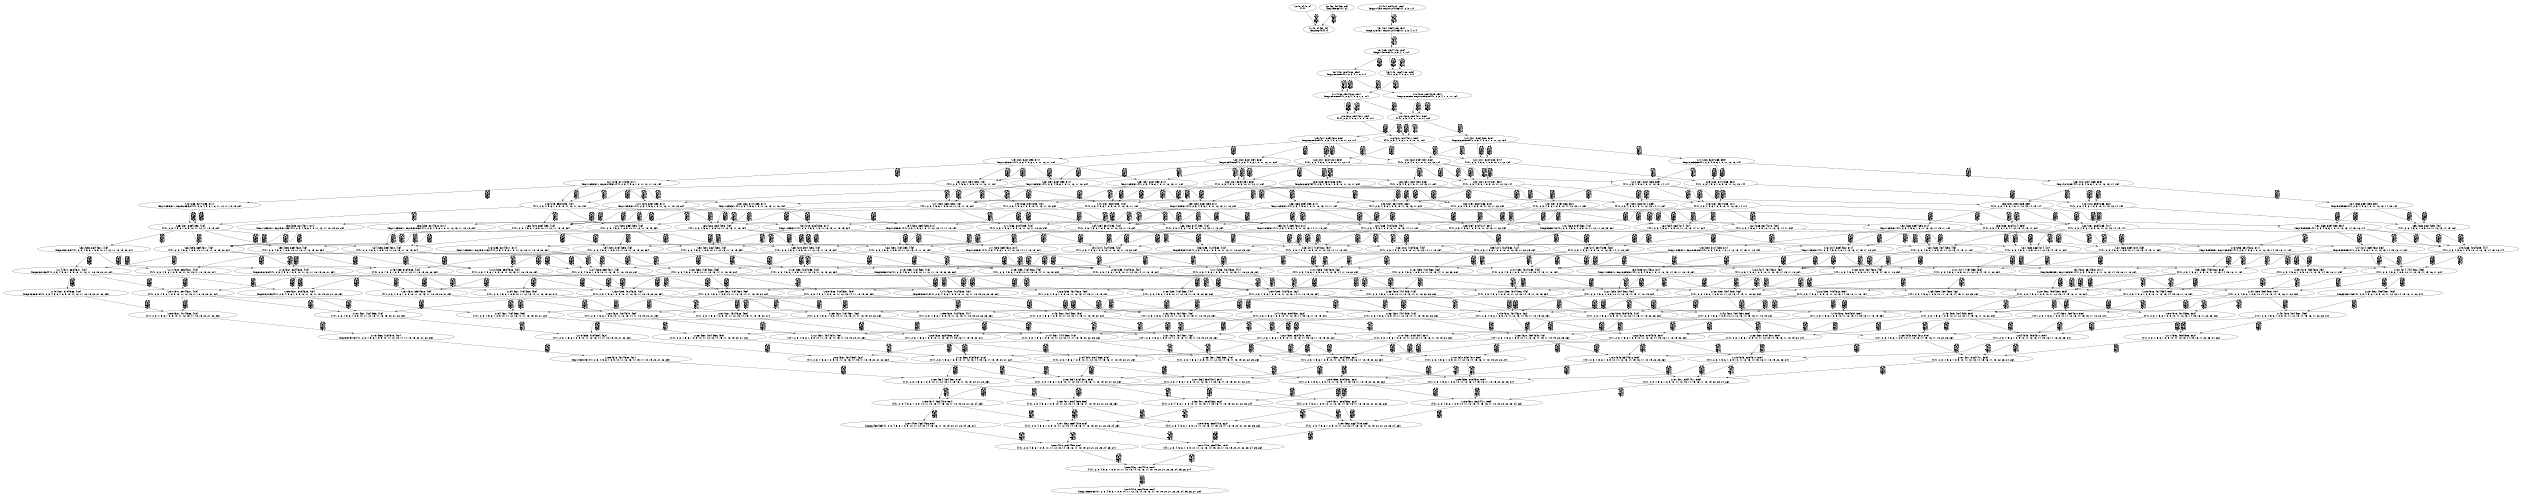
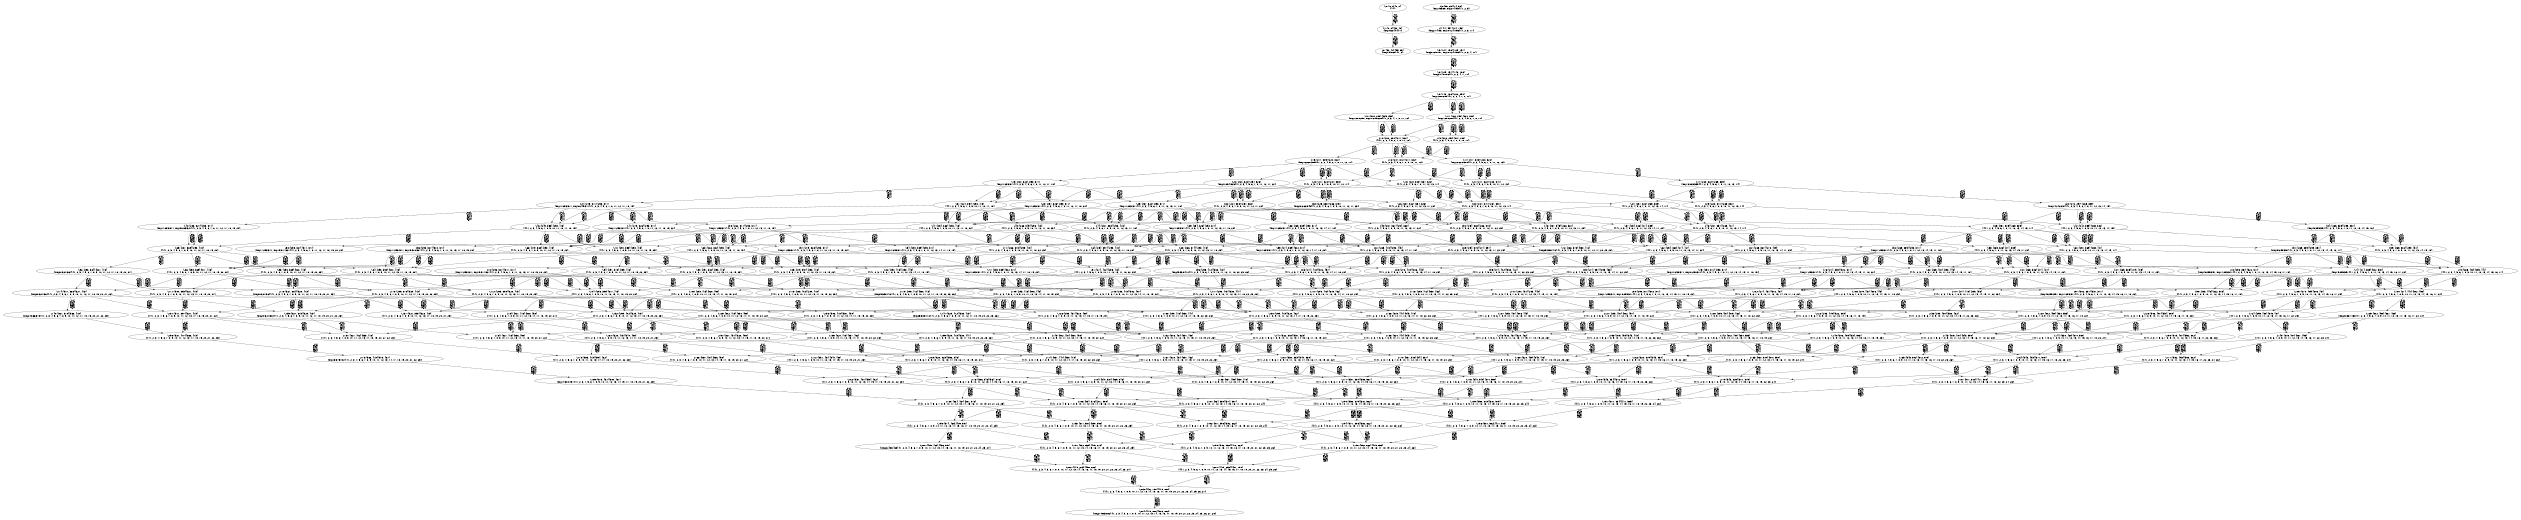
none -> (1451, 7)
(1328, 18) -> (1393, 40)
(1400, 73) -> none
